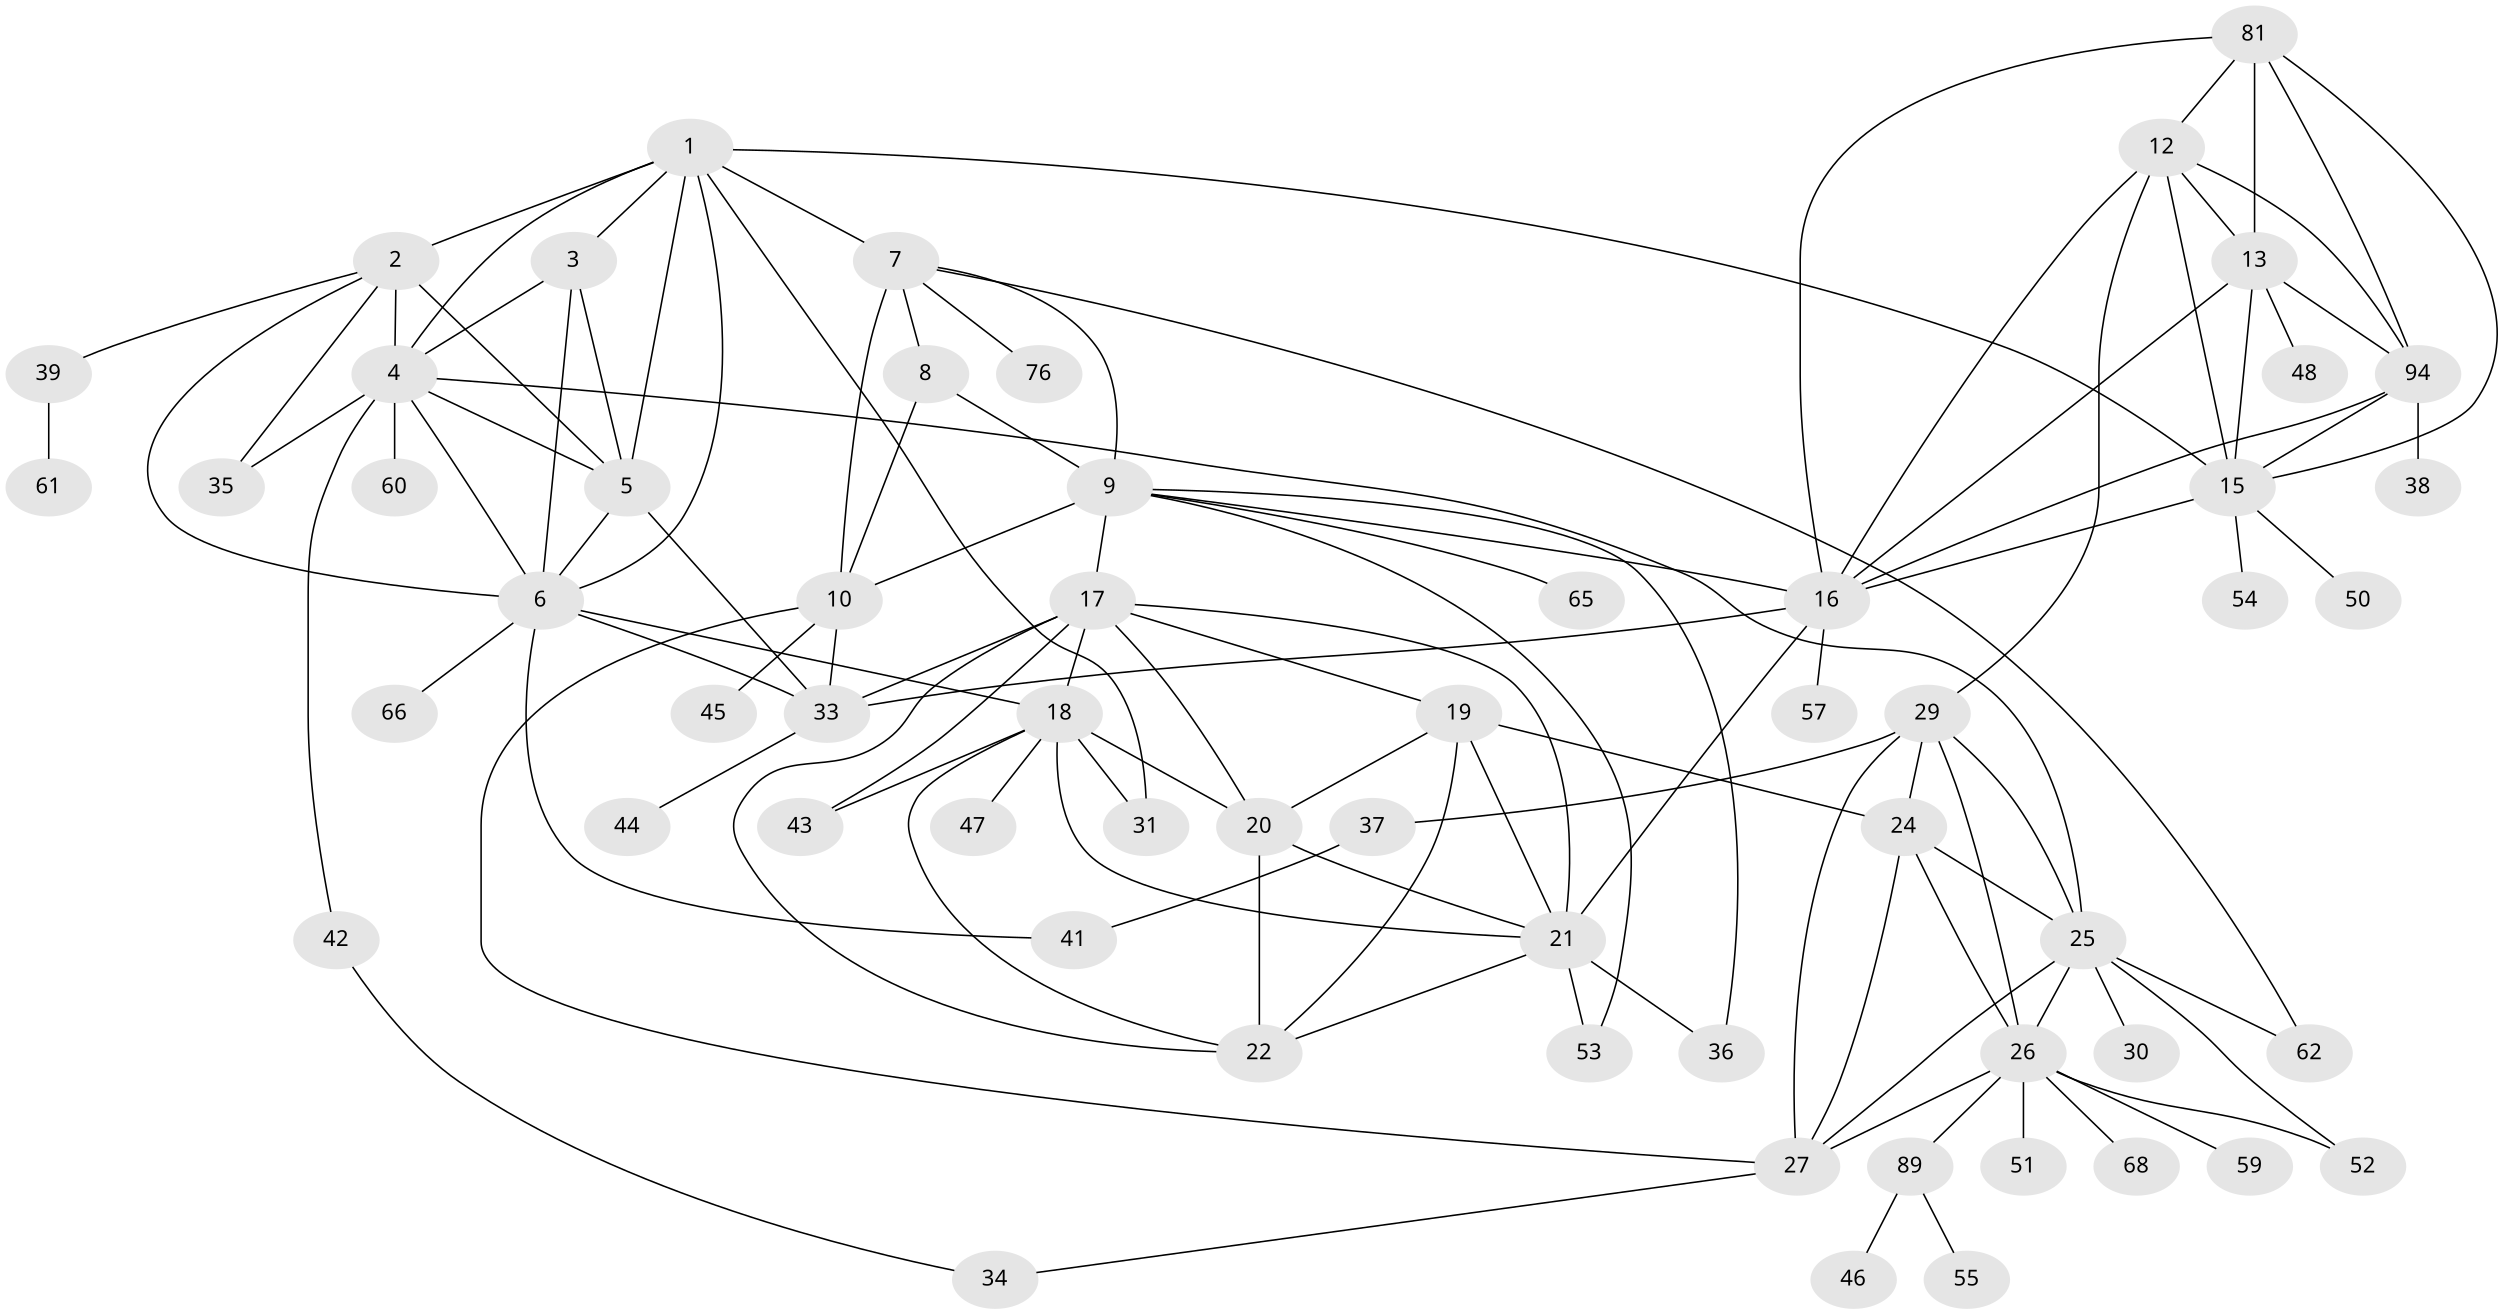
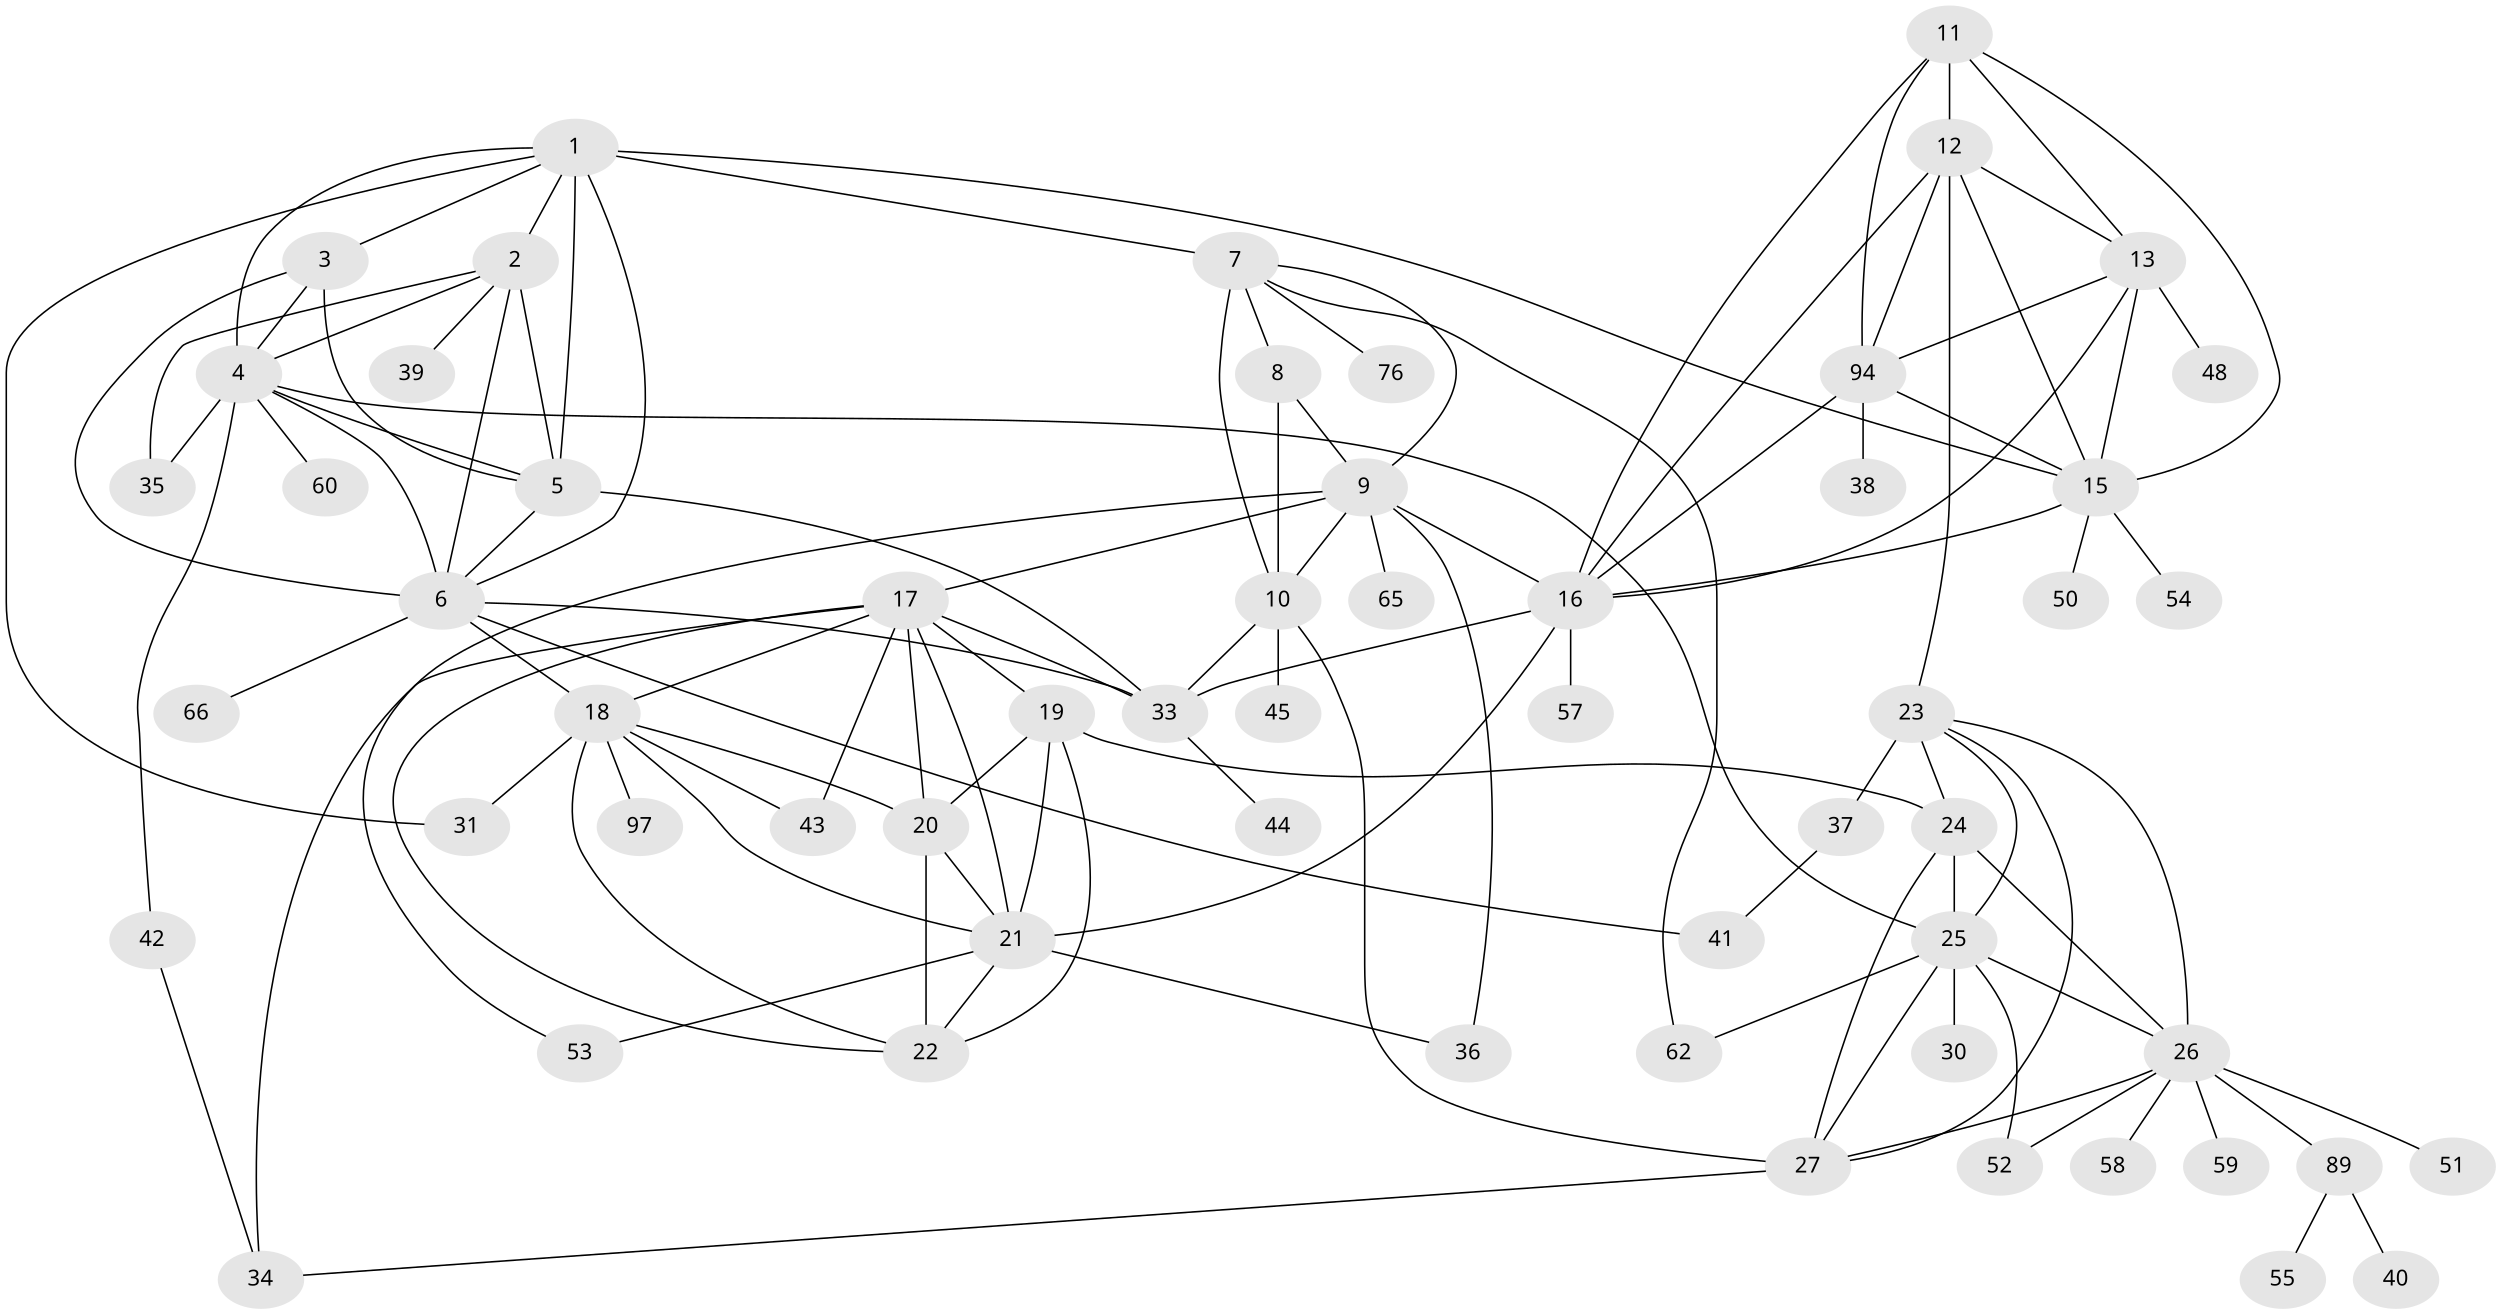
(2255, 35) -> (1950, 35)
(49, 487) -> none
(1928, 714) -> (1912, 714)
none -> (352, 763)
(973, 827) -> (640, 827)
(2137, 1167) -> (2113, 1167)
(1854, 1280) -> (2396, 1280)
